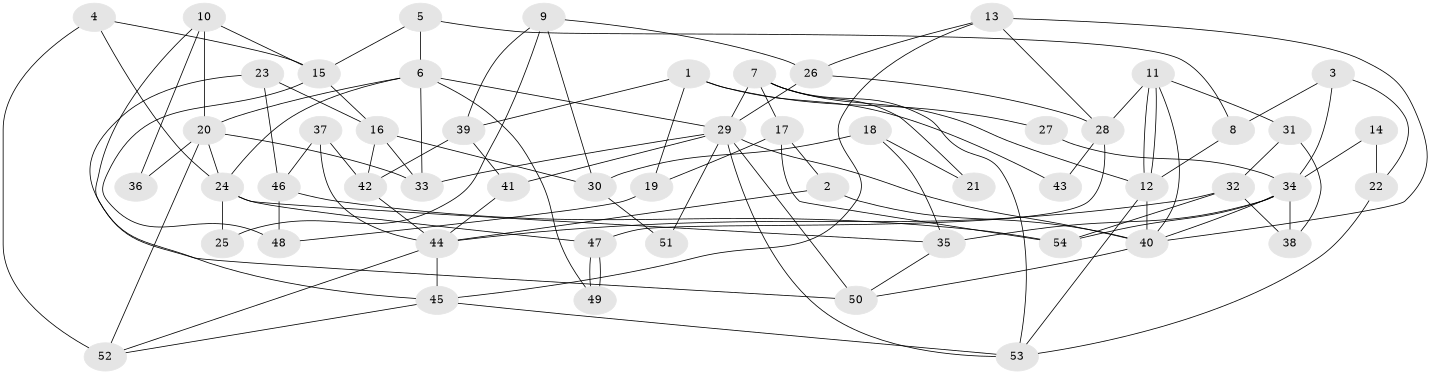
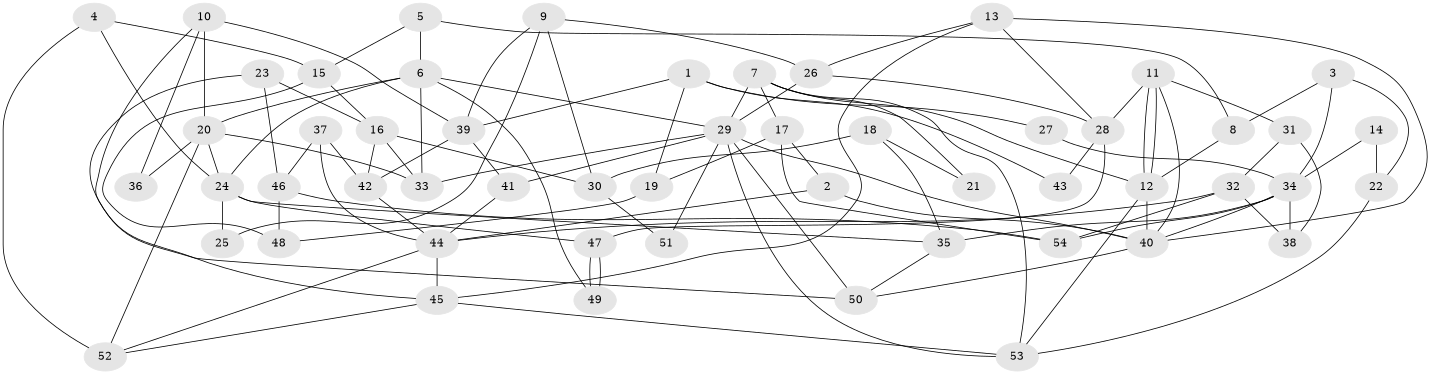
(262, 46) -> (337, 55)
